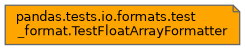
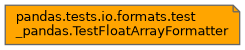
(122, 25) -> (122, 25)
